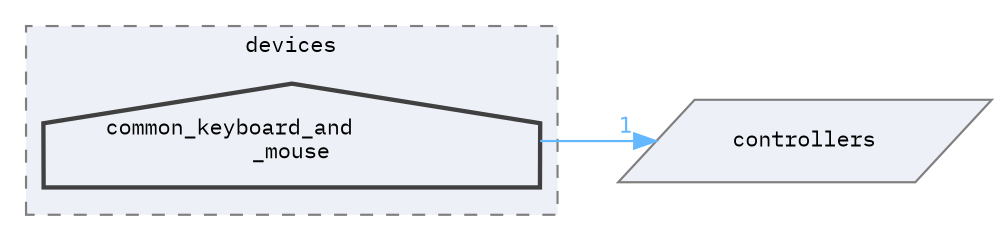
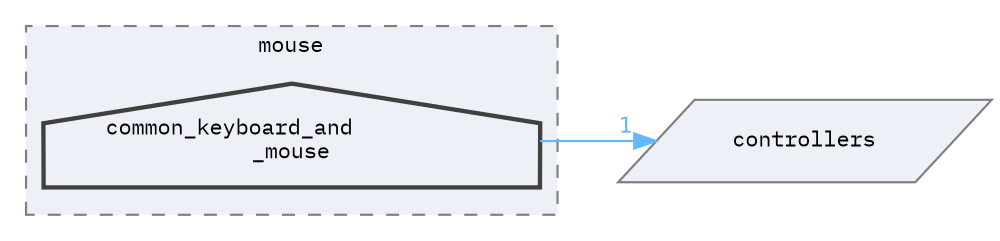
(292, 47) -> (292, 47)
